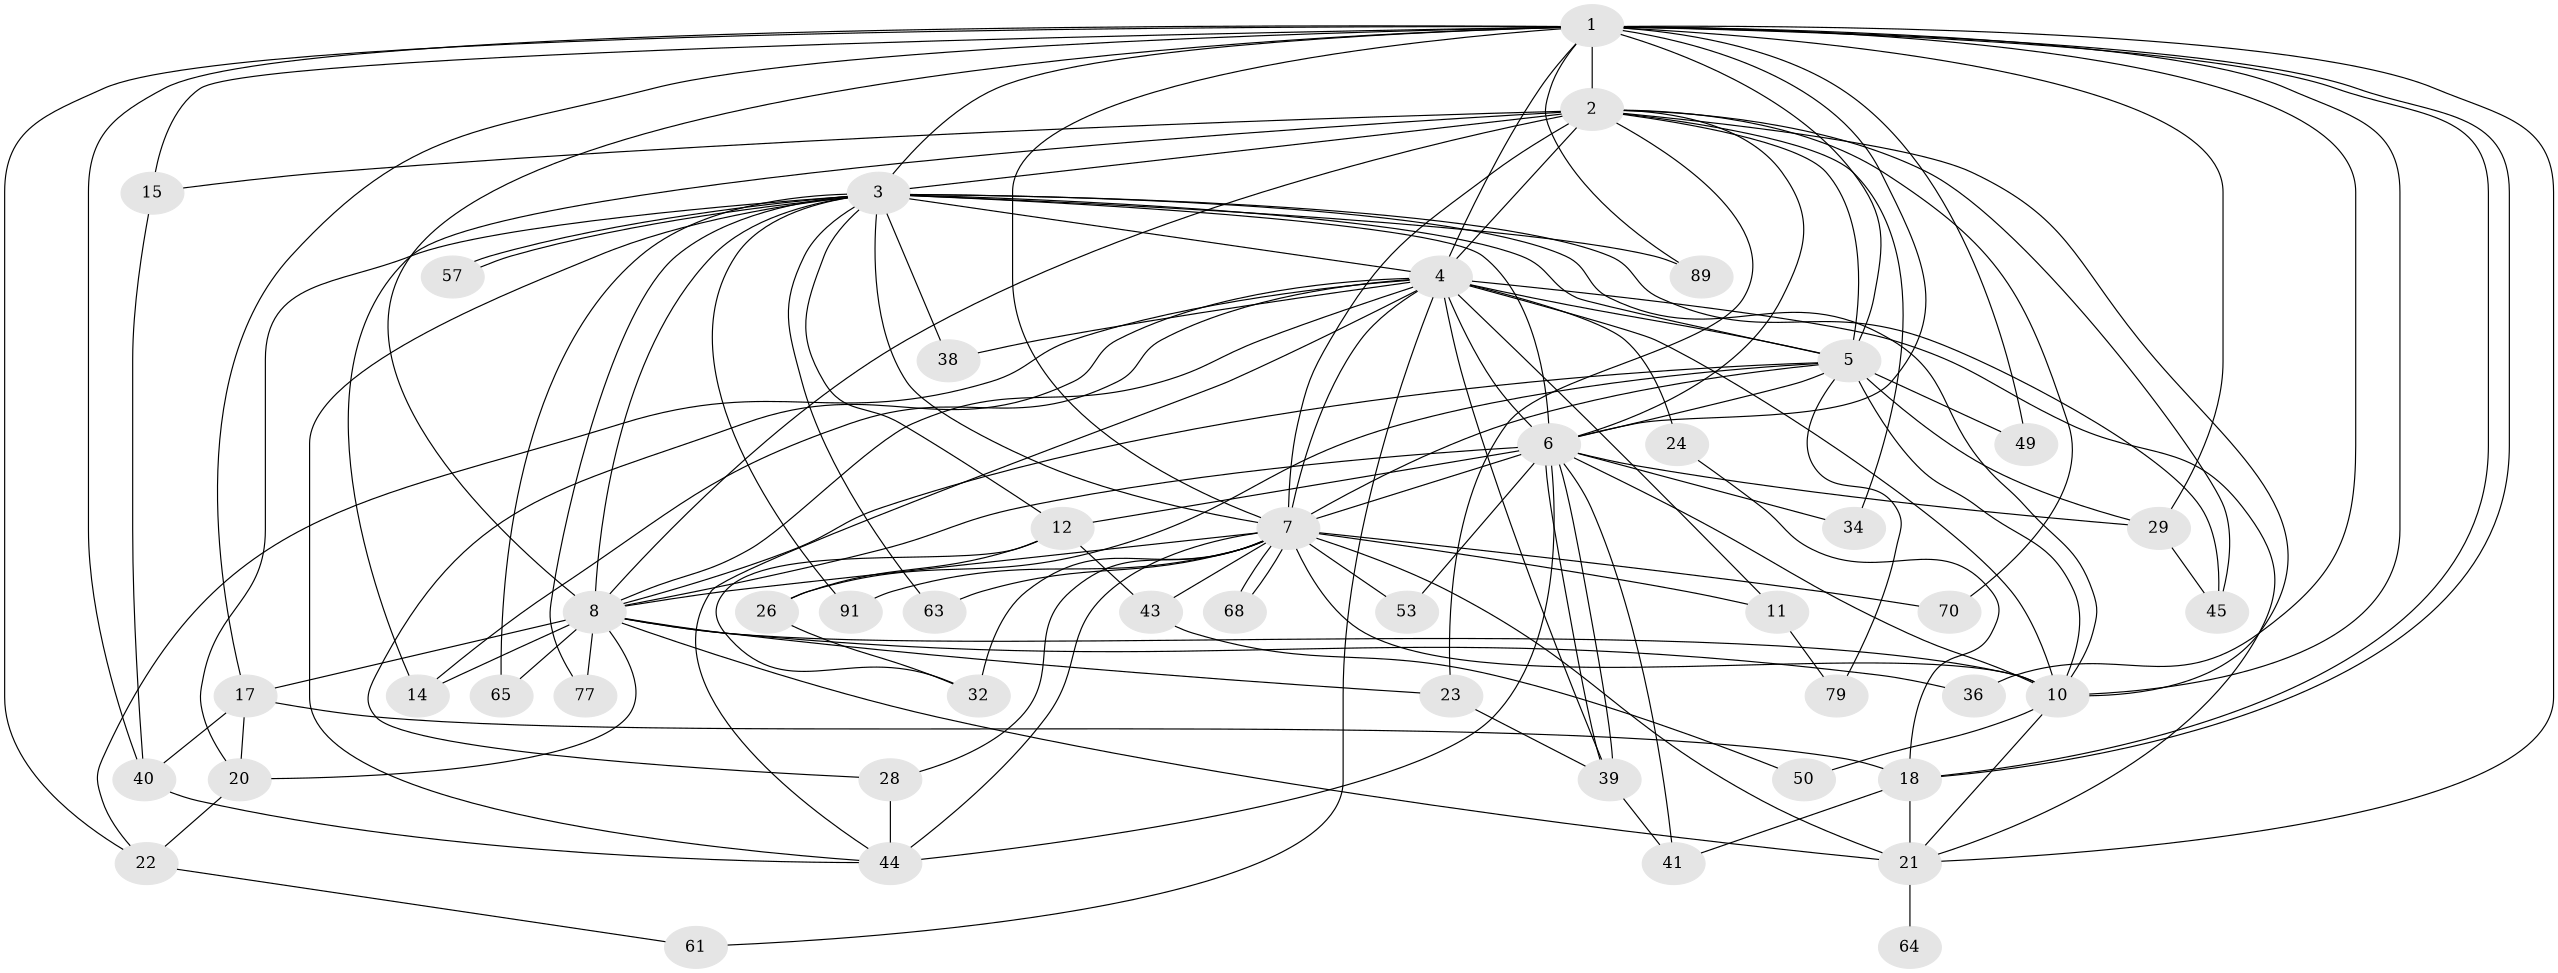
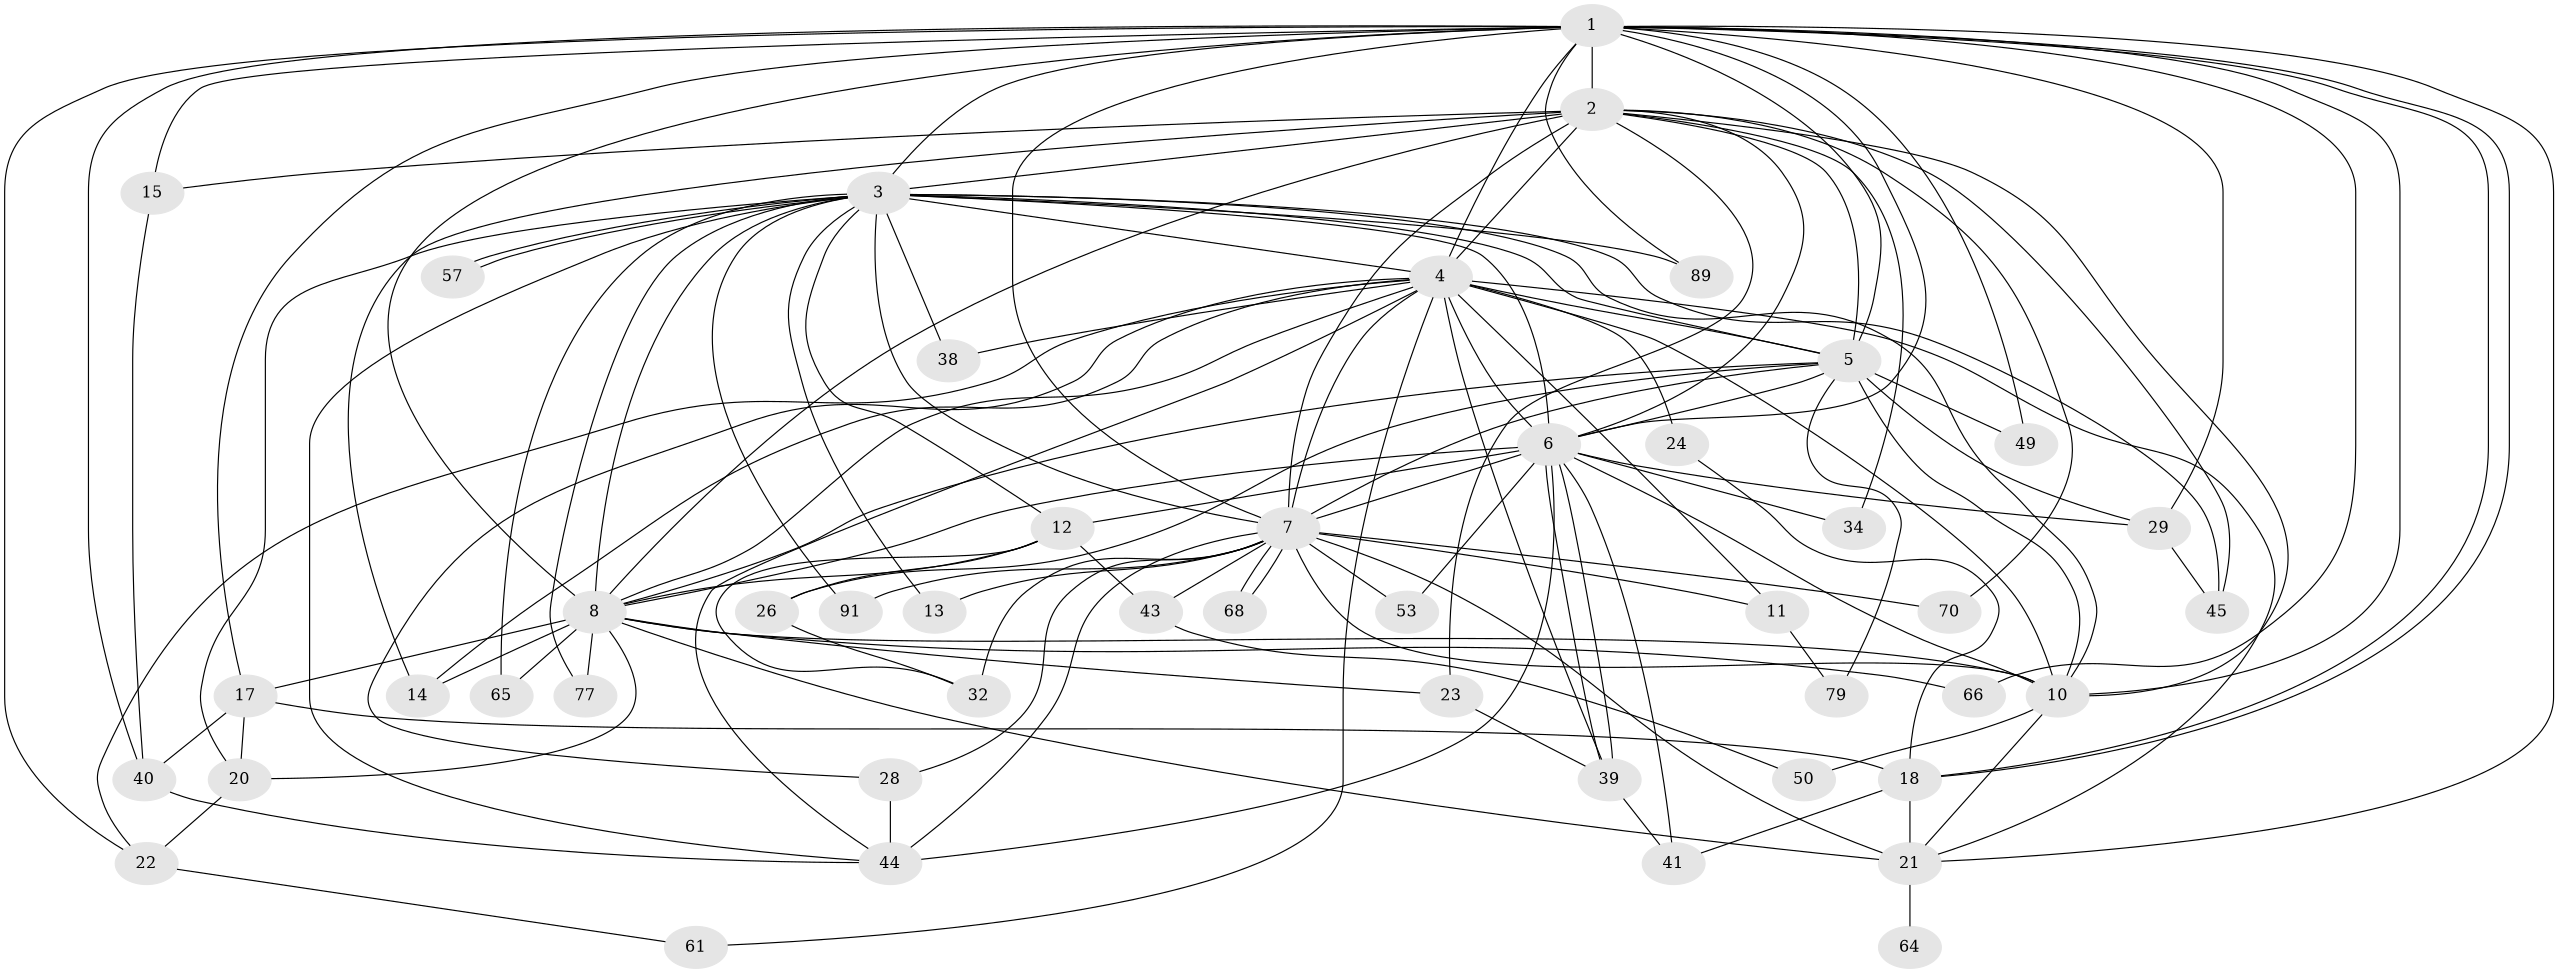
(815, 581) -> (832, 576)
(935, 612) -> (935, 612)
(1974, 696) -> (1974, 696)
